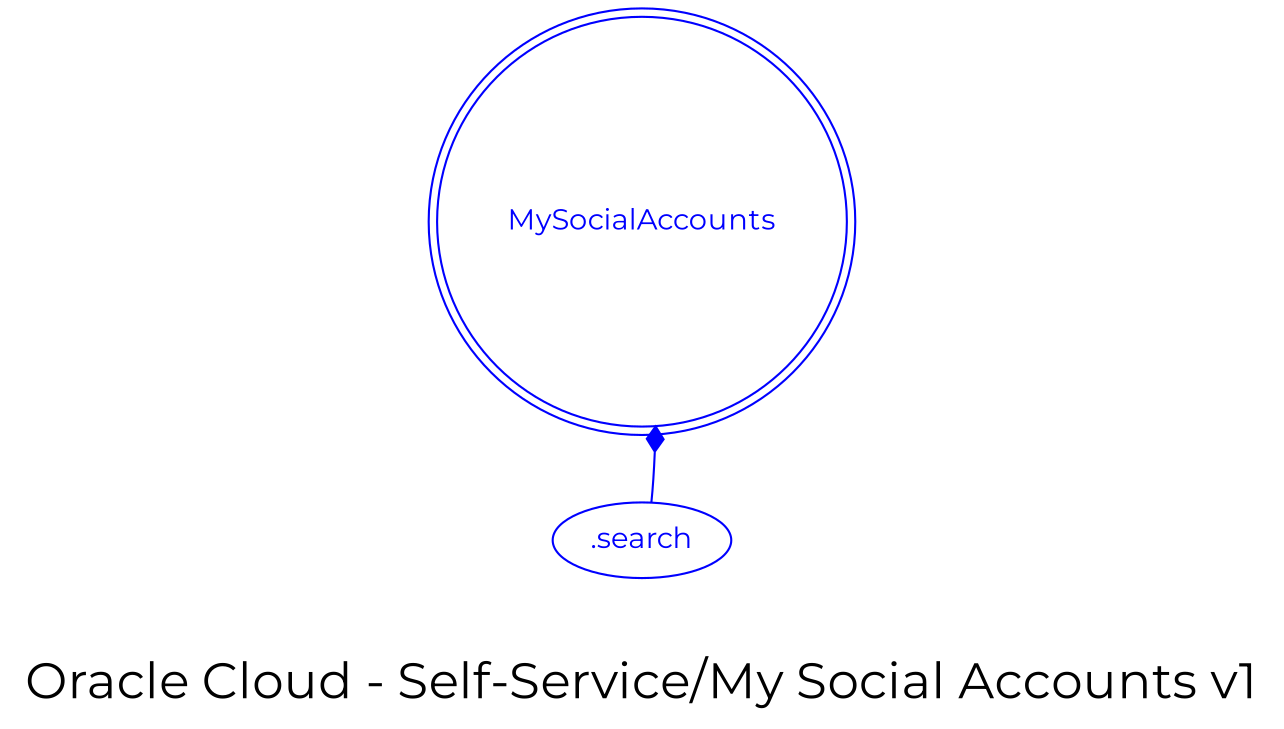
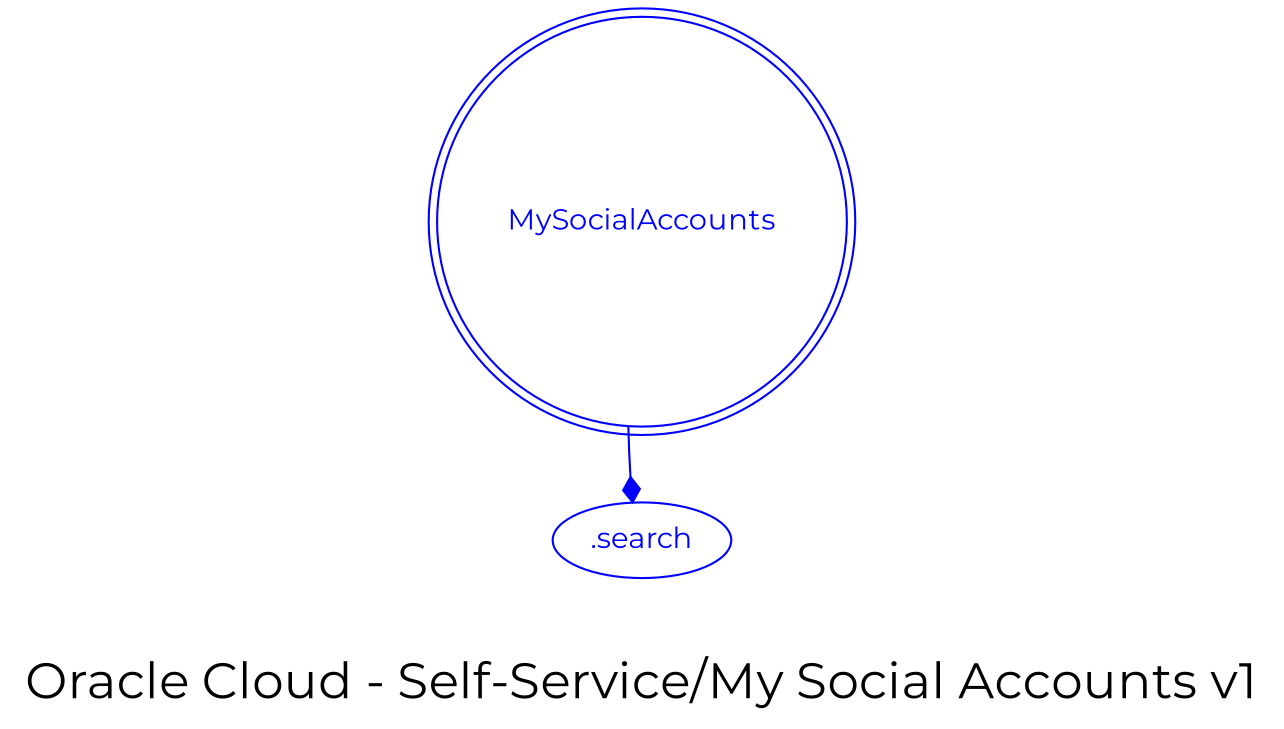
(653, 477) -> (629, 452)
